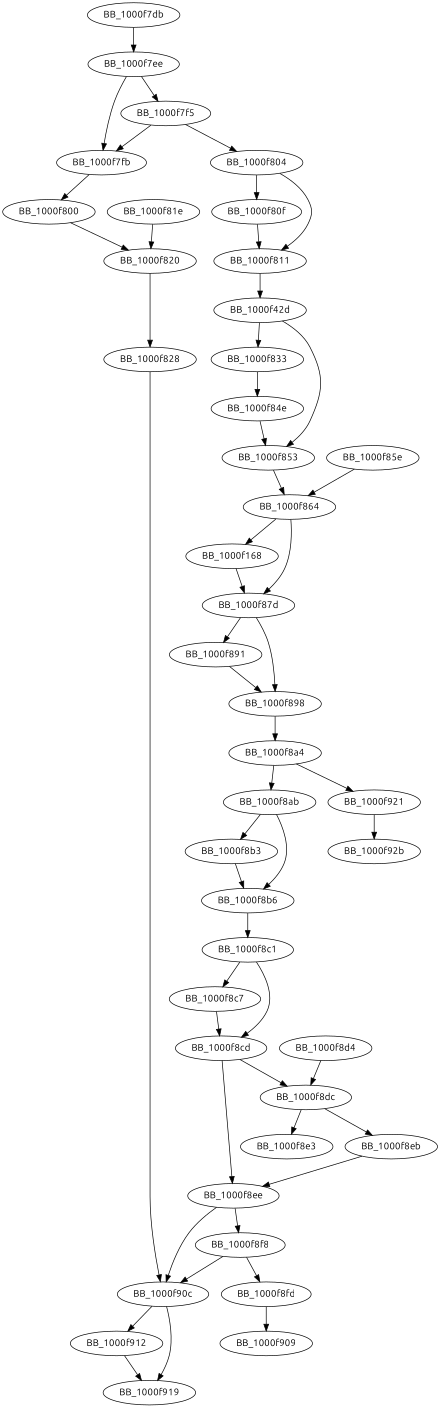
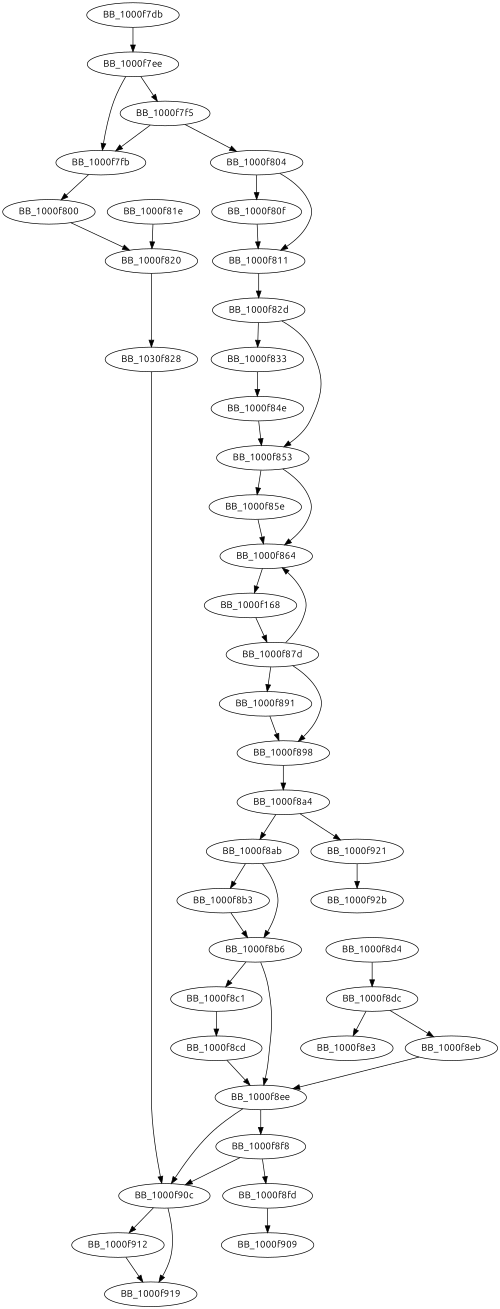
(260, 310) -> (259, 310)
(150, 359) -> (151, 359)
none -> (260, 479)
(288, 557) -> (306, 608)
(215, 999) -> none
none -> (272, 1020)
(261, 1071) -> none
